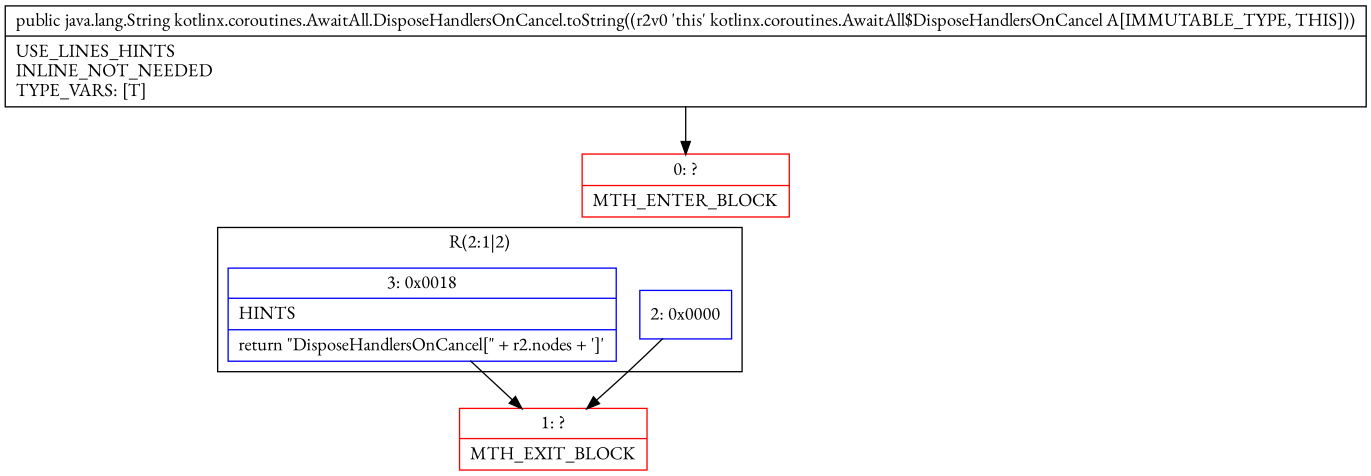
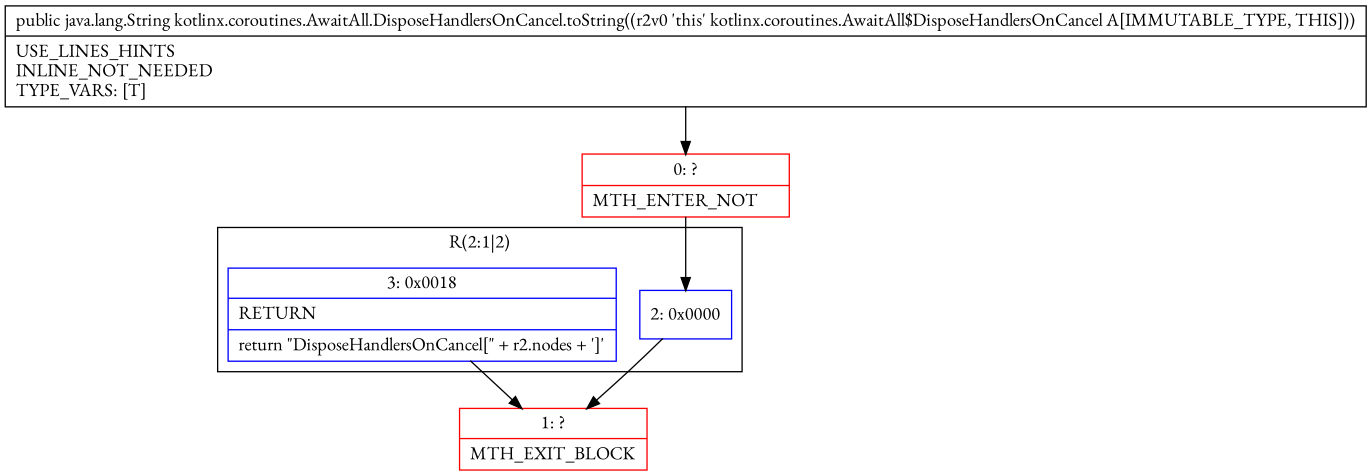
(686, 201) -> (676, 201)
none -> (686, 247)
(267, 313) -> (278, 313)
